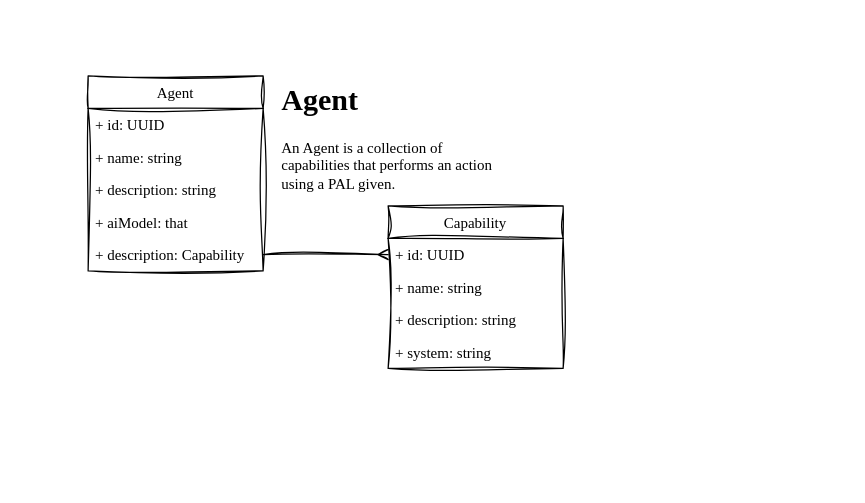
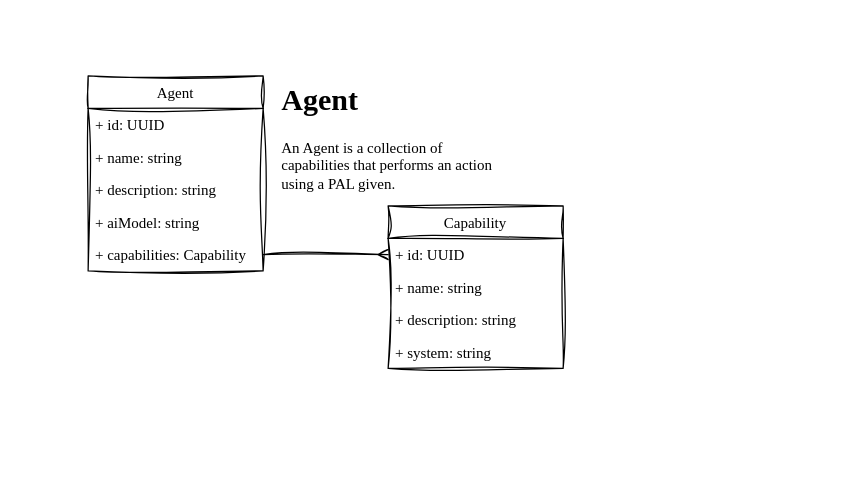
(148, 223) -> (155, 223)
(184, 255) -> (185, 255)
